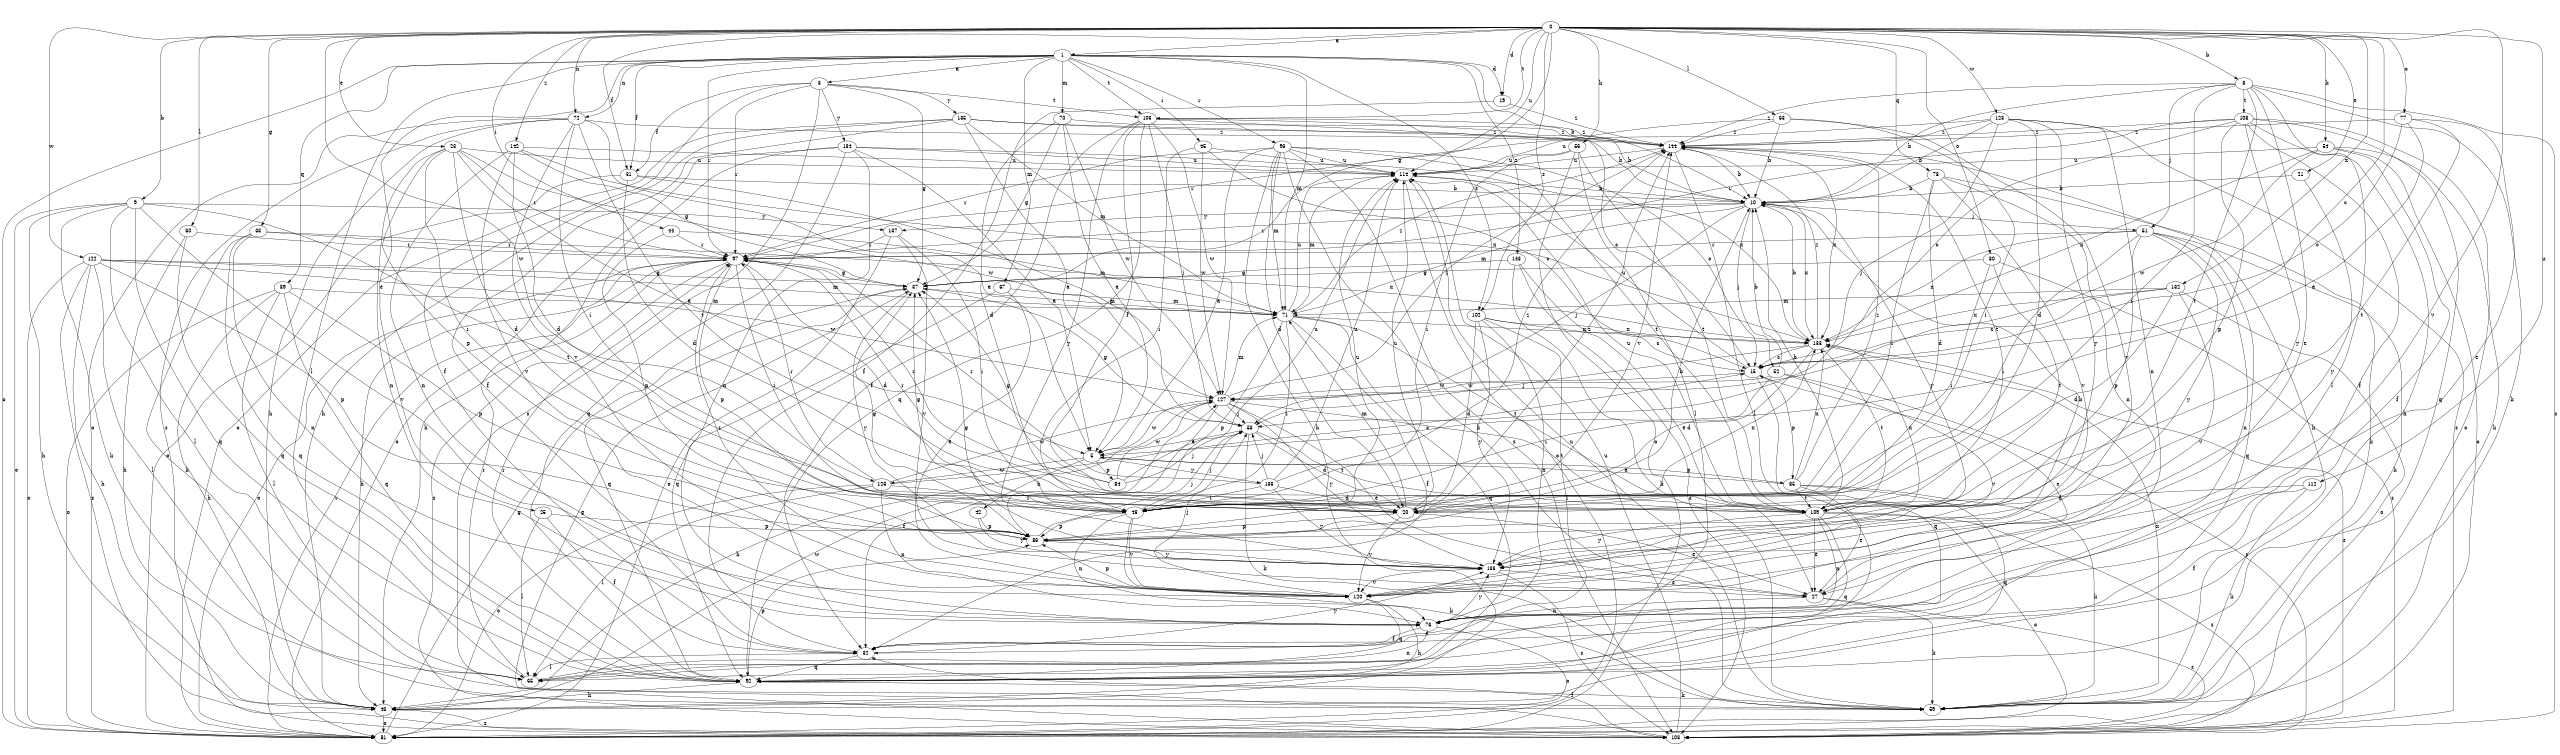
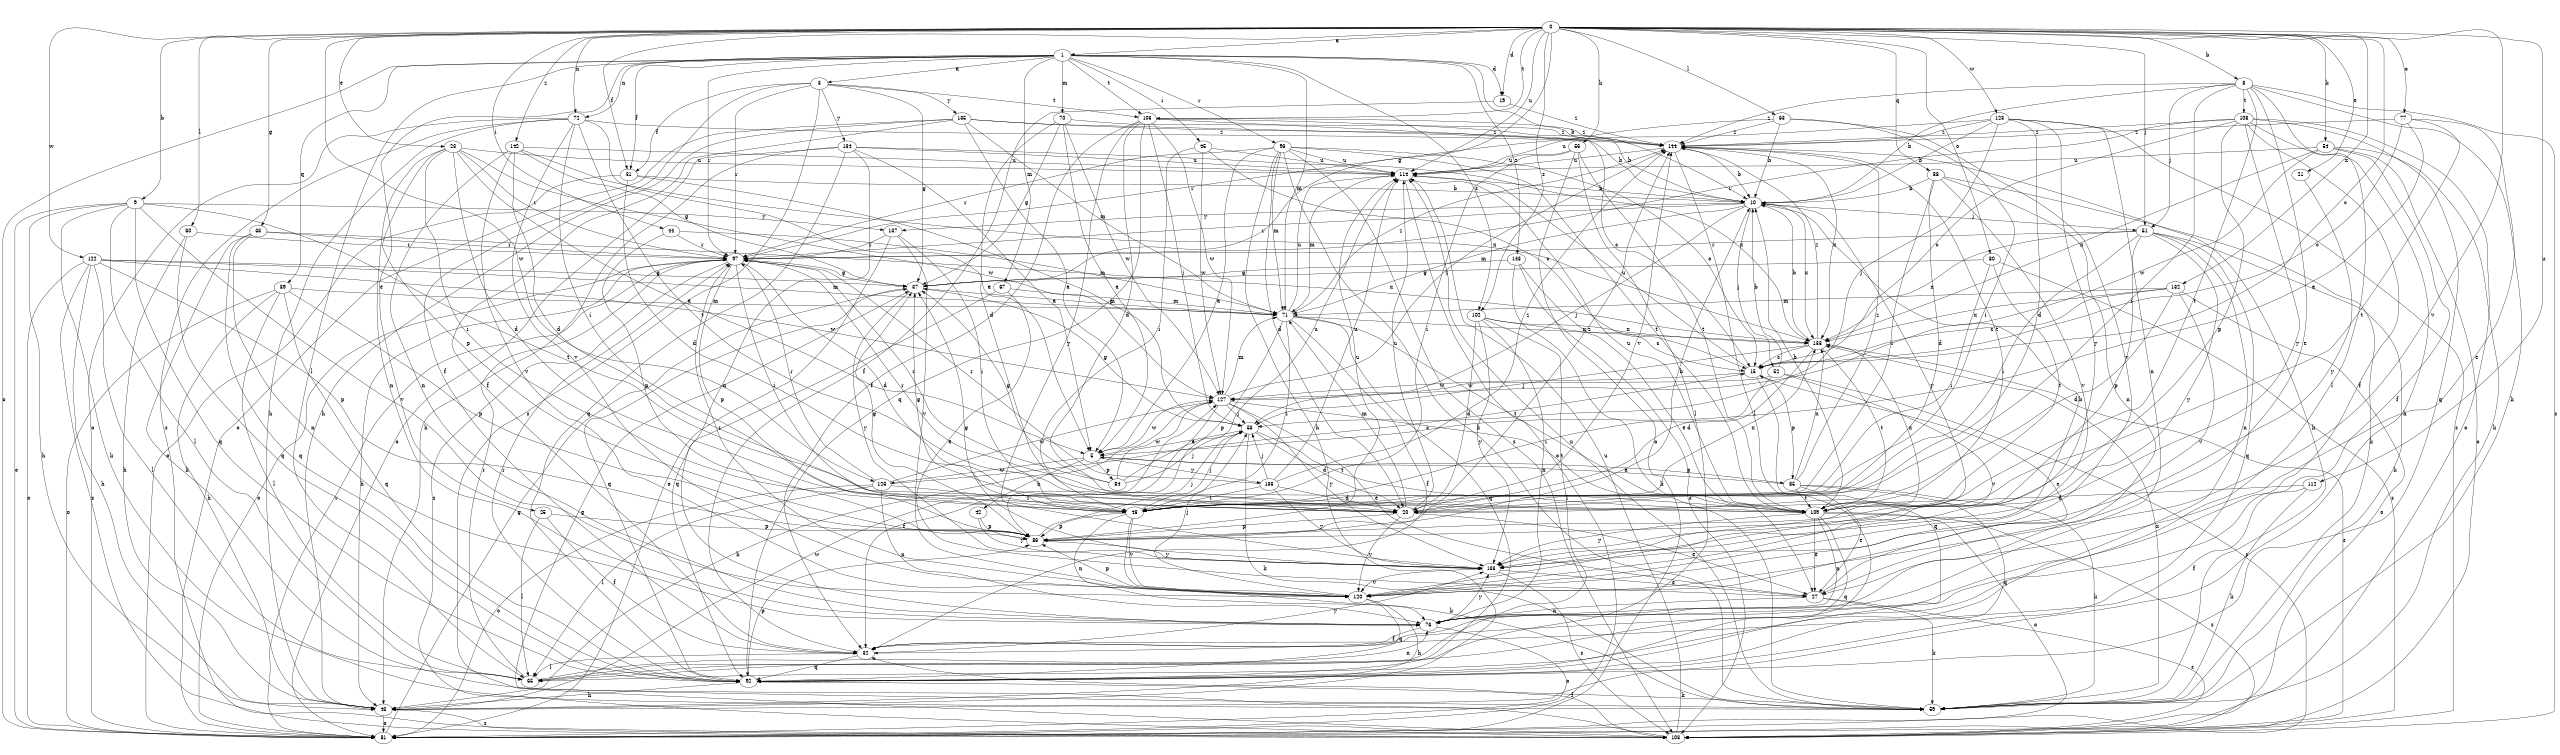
none -> (1936, 38)
(1936, 175) -> (1936, 175)
(2028, 189) -> none
(1127, 316) -> (1127, 316)
